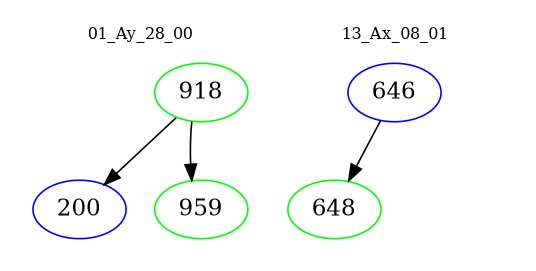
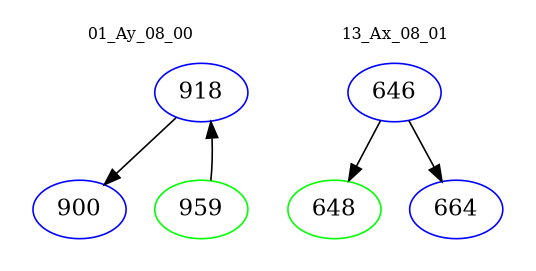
(140, 35) -> (140, 35)
(201, 93) -> (201, 93)
(190, 143) -> (212, 159)
(80, 209) -> (80, 209)
none -> (456, 209)
